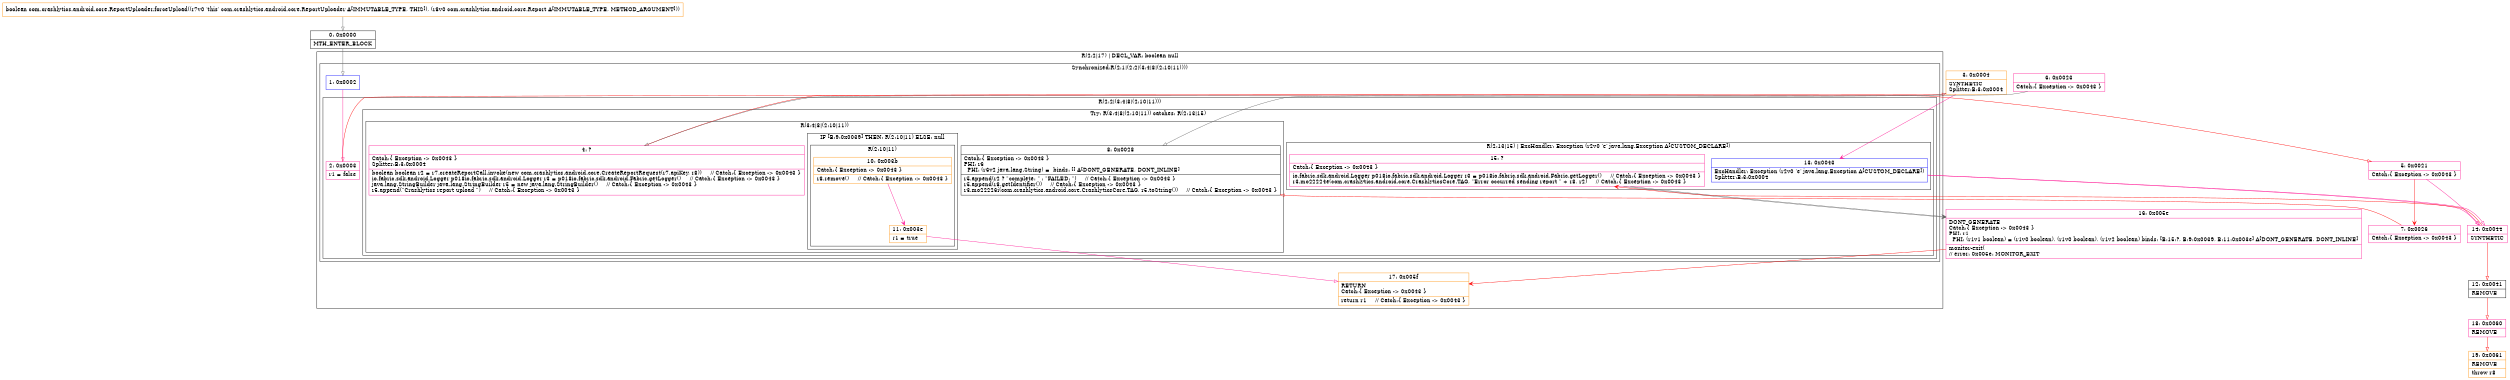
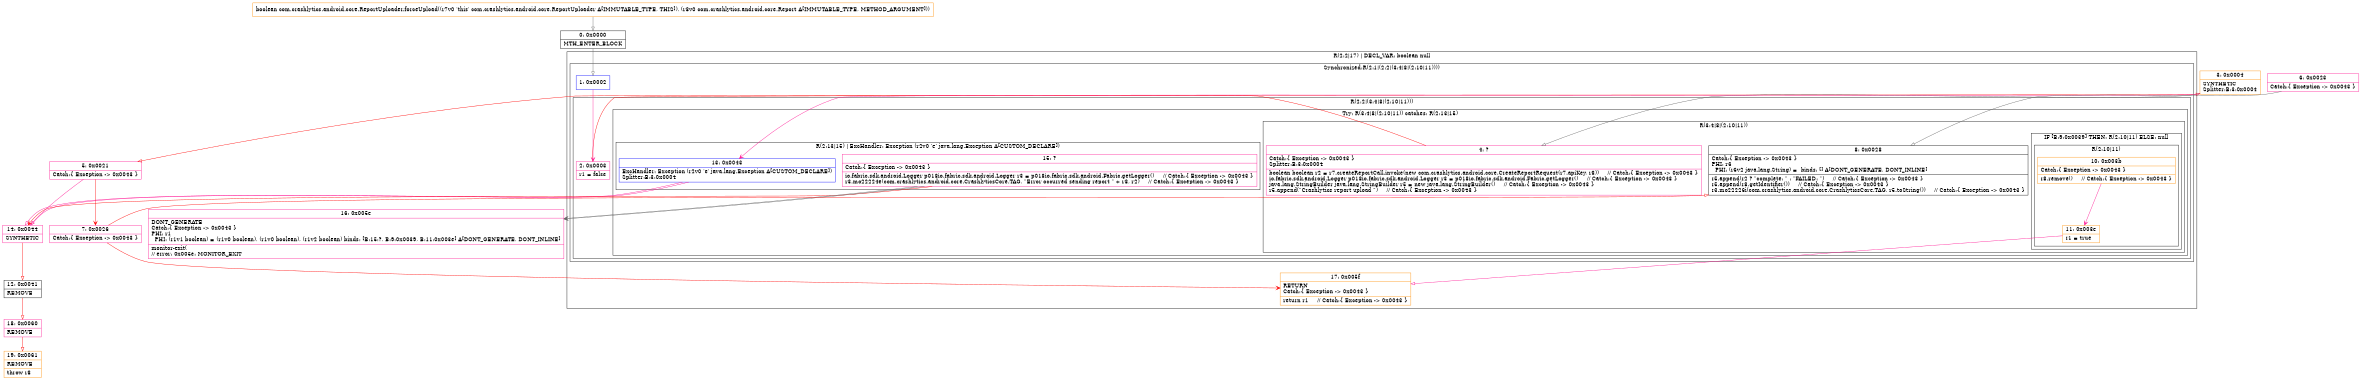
(343, 124) -> (593, 124)
(2053, 197) -> (297, 198)
(1709, 267) -> (689, 280)
